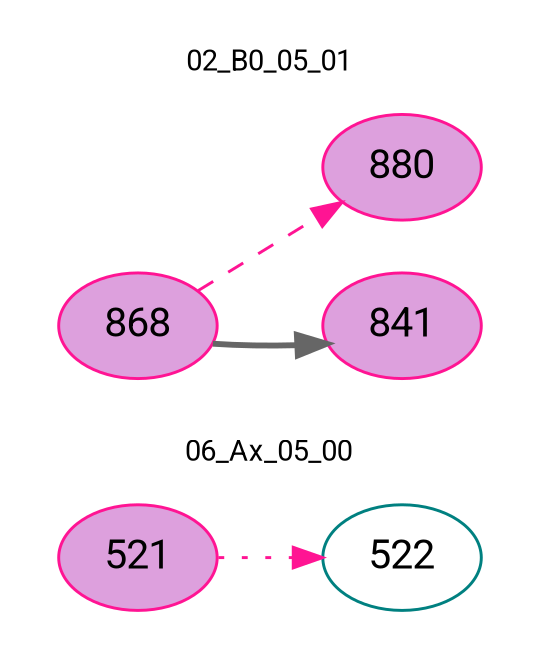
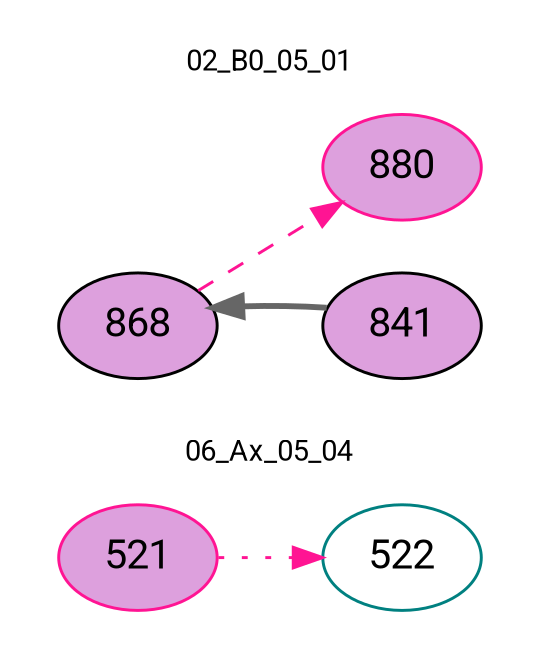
(138, 326) -> (138, 326)
(402, 326) -> (402, 326)
(255, 345) -> (285, 306)
(270, 453) -> (270, 453)
